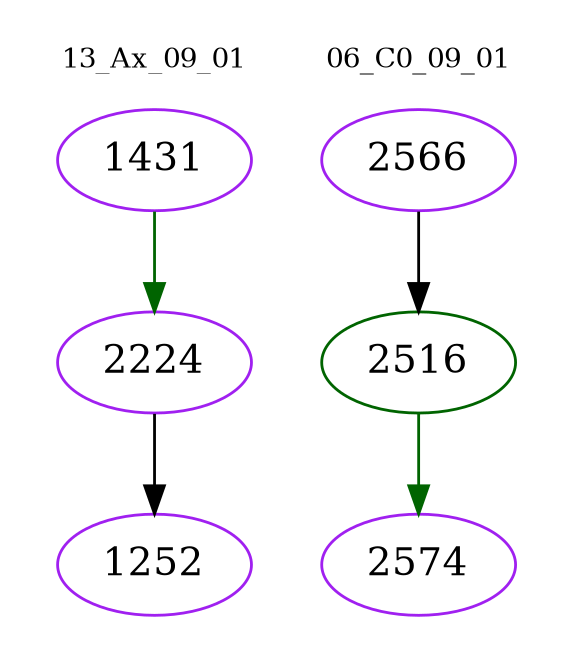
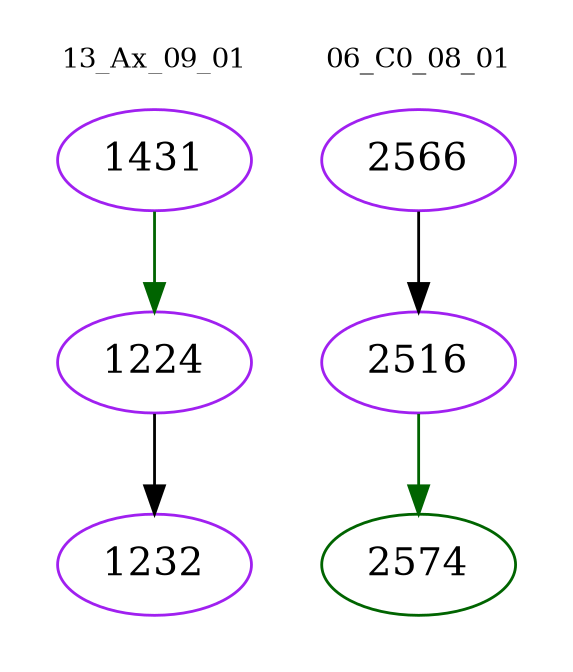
(419, 60) -> (419, 60)
(155, 362) -> (155, 362)
(419, 362) -> (419, 362)
(155, 565) -> (155, 565)
(419, 565) -> (419, 565)
